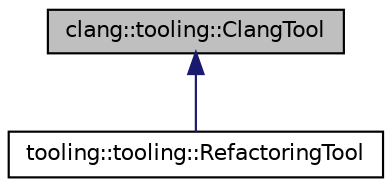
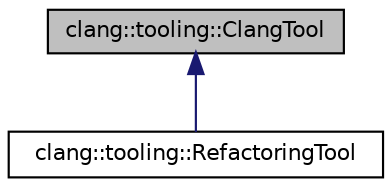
(196, 155) -> (196, 155)
